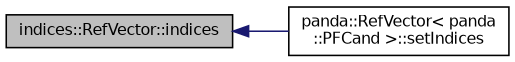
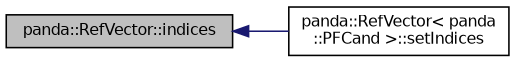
(119, 31) -> (119, 31)
